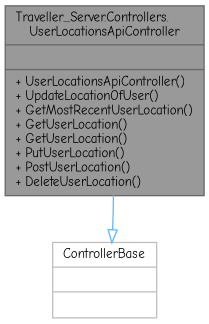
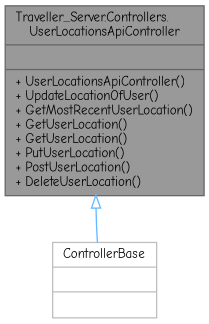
(113, 212) -> (97, 225)
